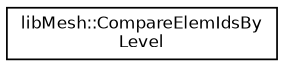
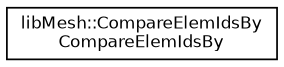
(142, 34) -> (142, 34)
